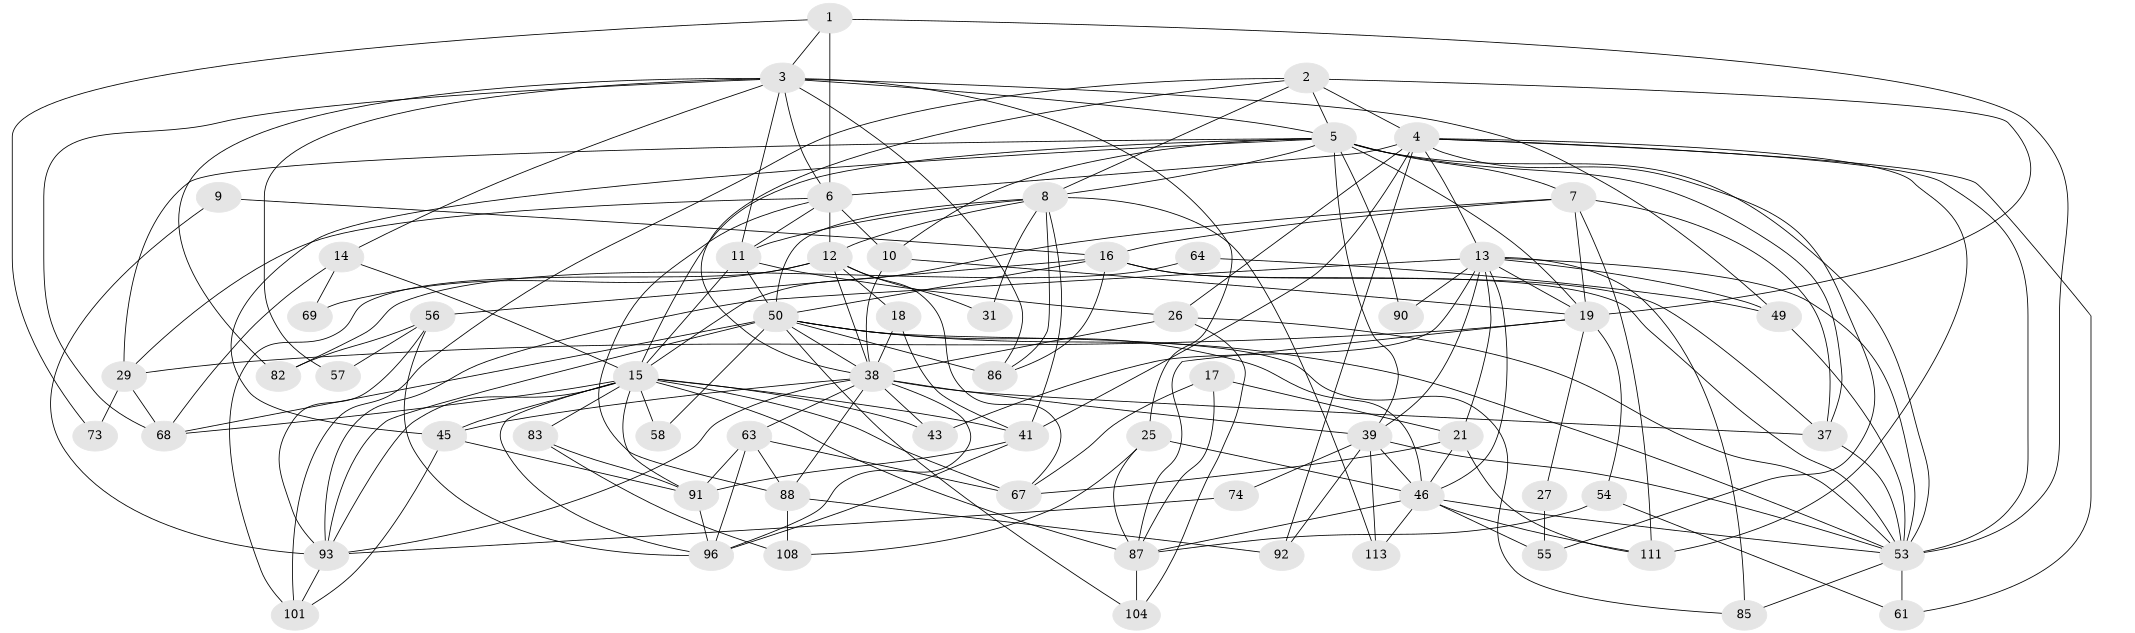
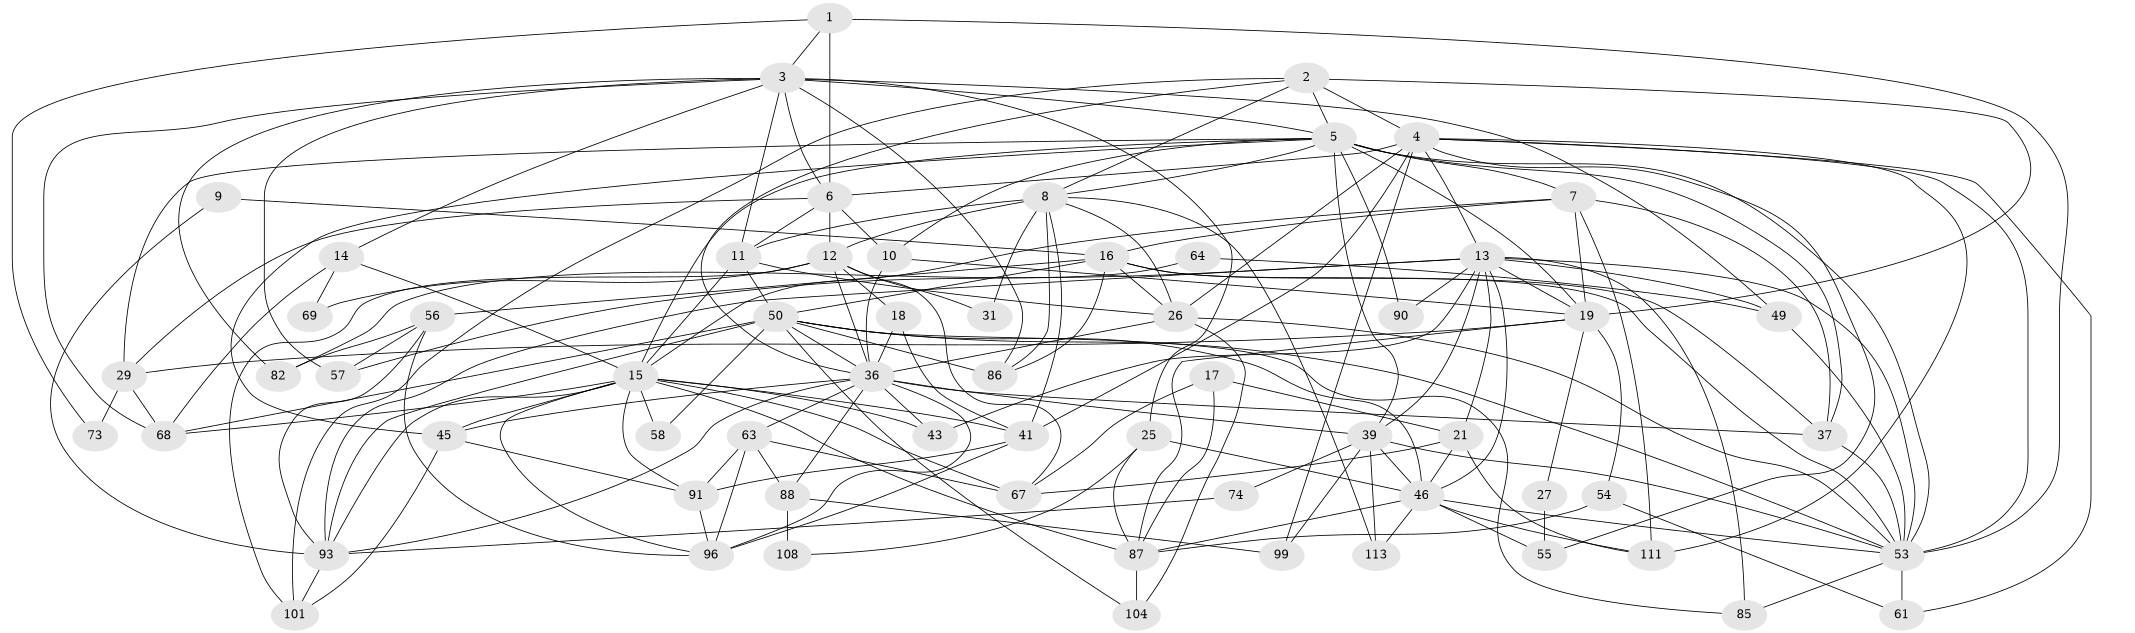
(877, 216) -> (1135, 241)
none -> (1141, 287)
none -> (656, 302)
(616, 338) -> none
(872, 376) -> (872, 376)
(535, 436) -> none
(1282, 556) -> (1282, 556)
